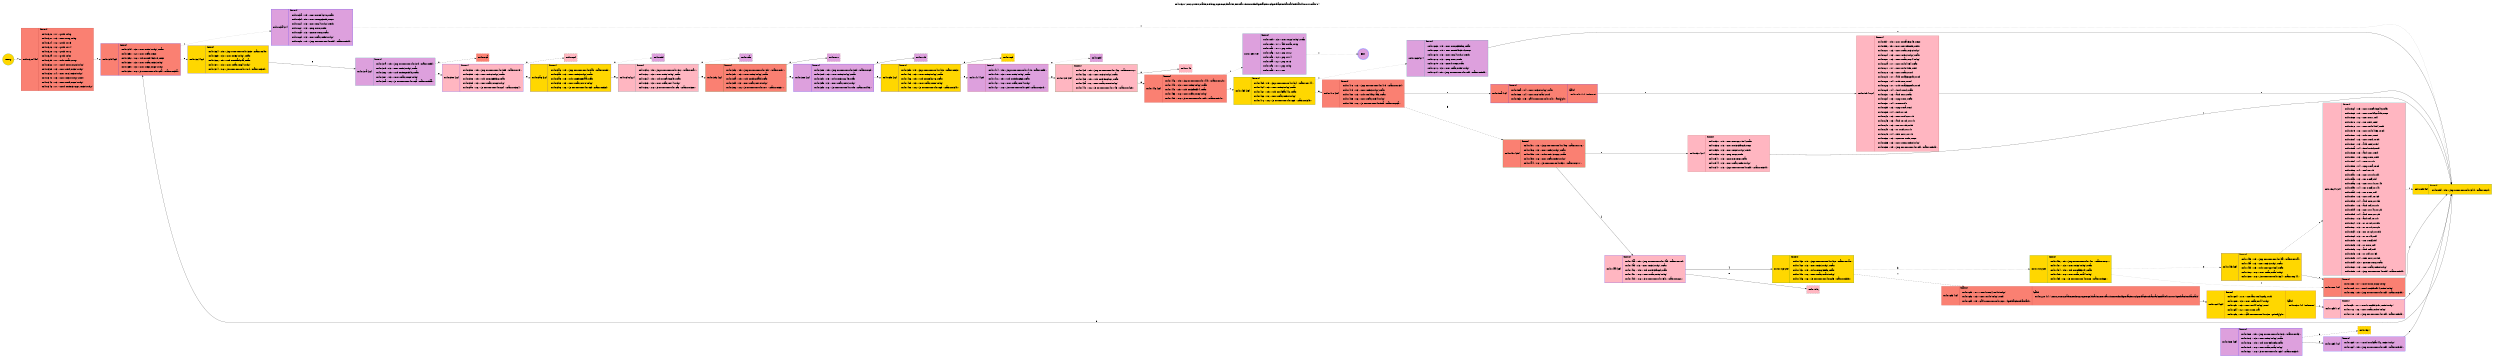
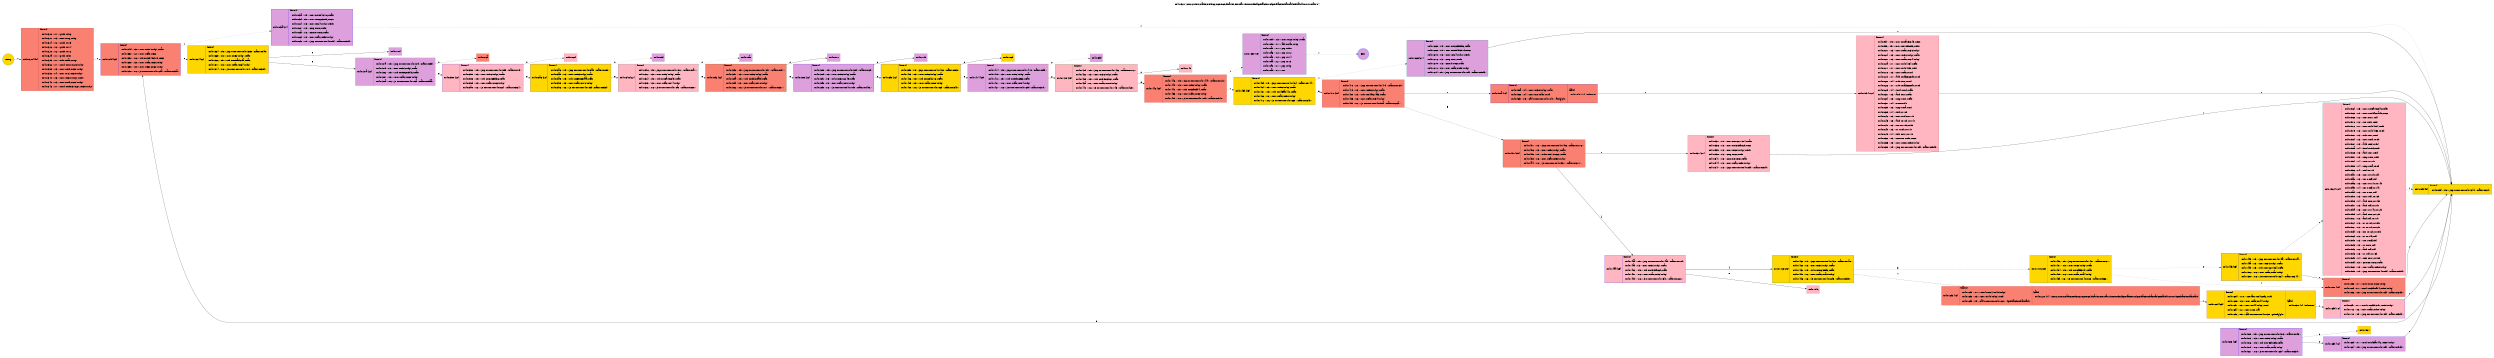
none -> (395, 51)
